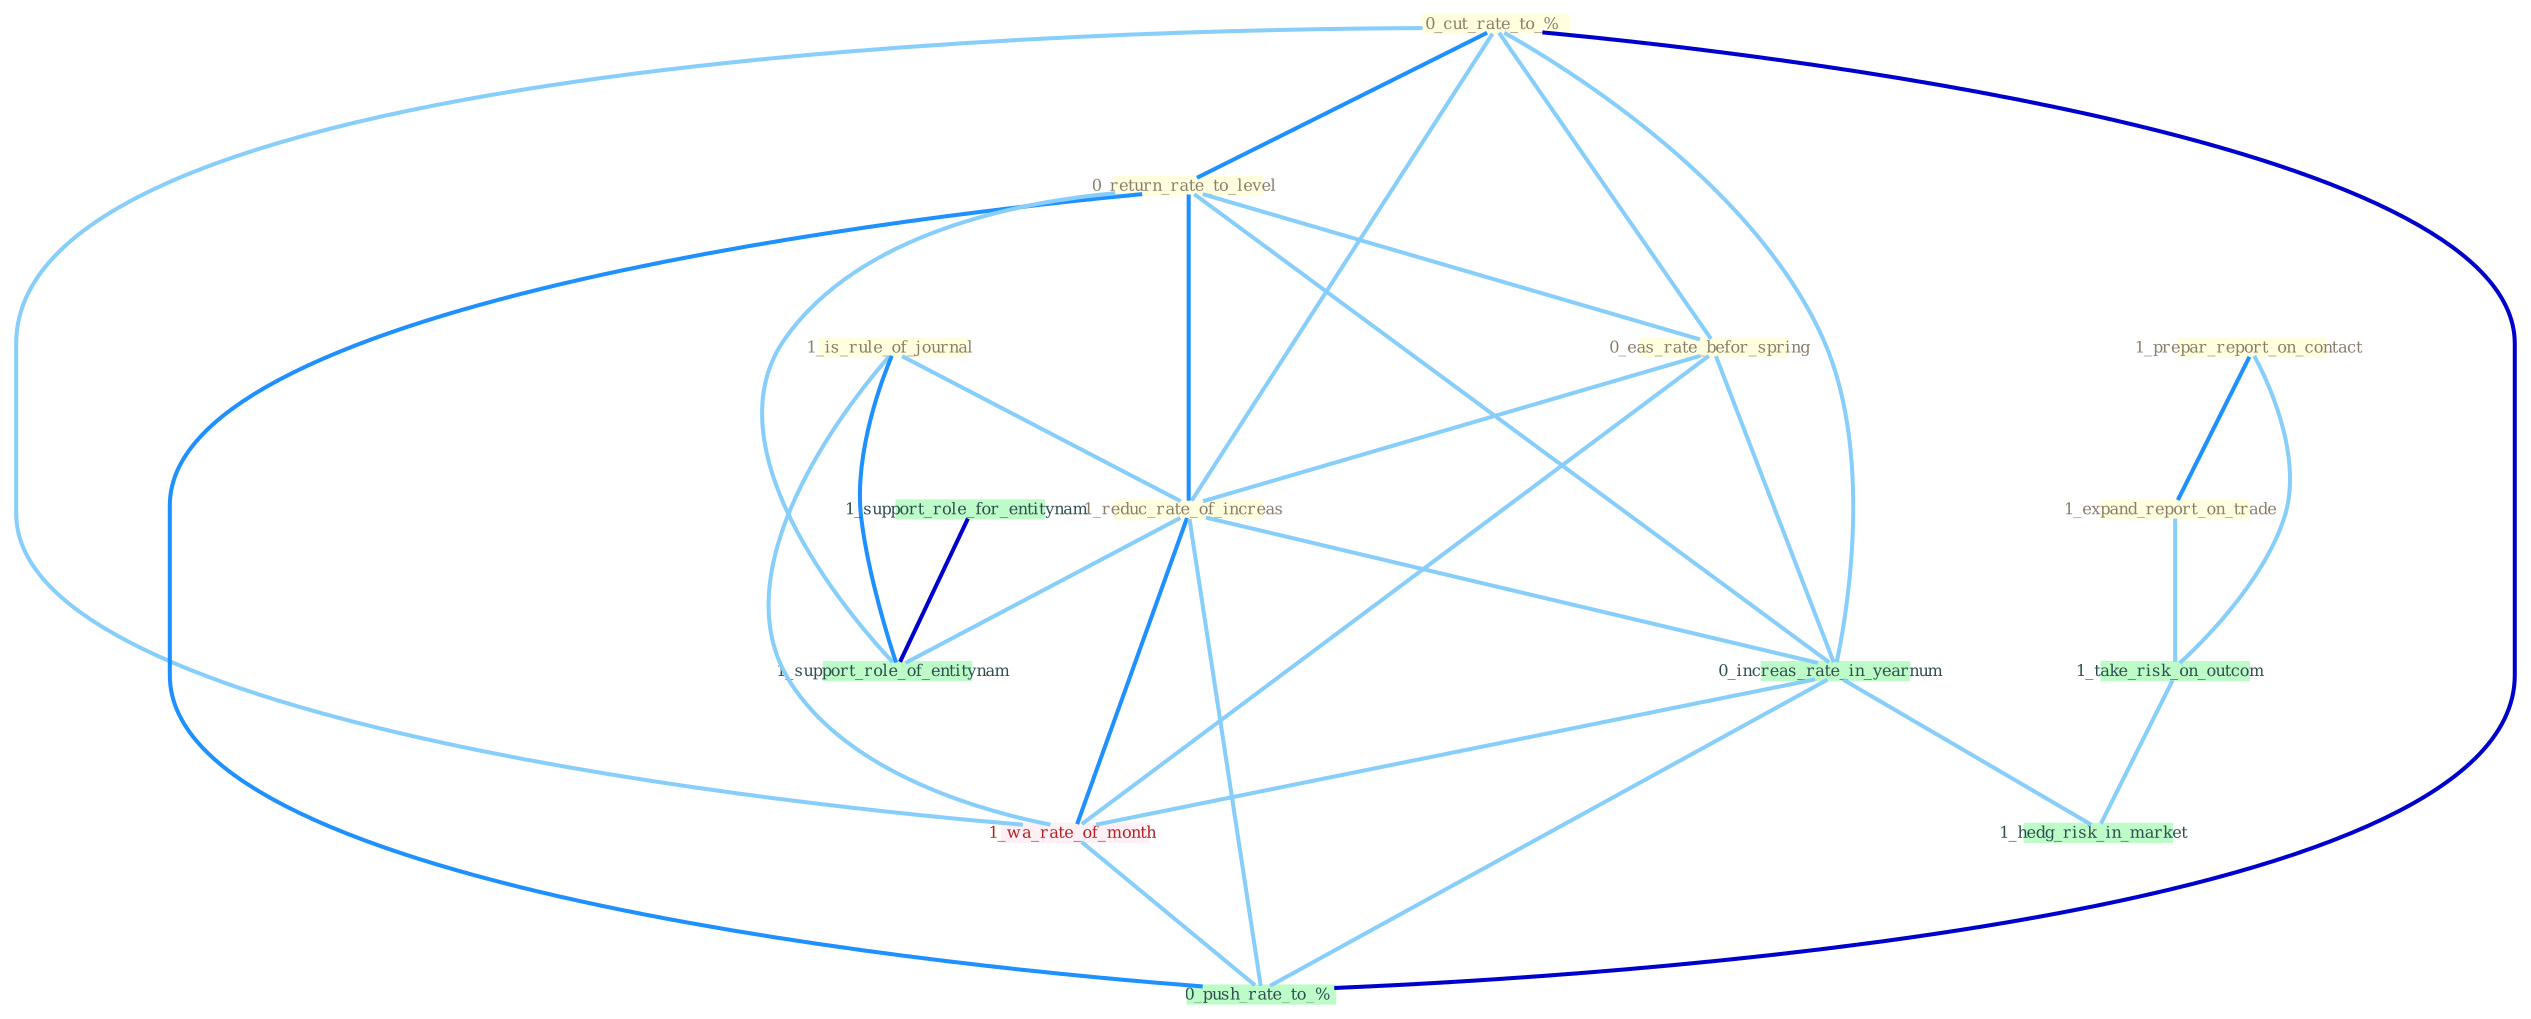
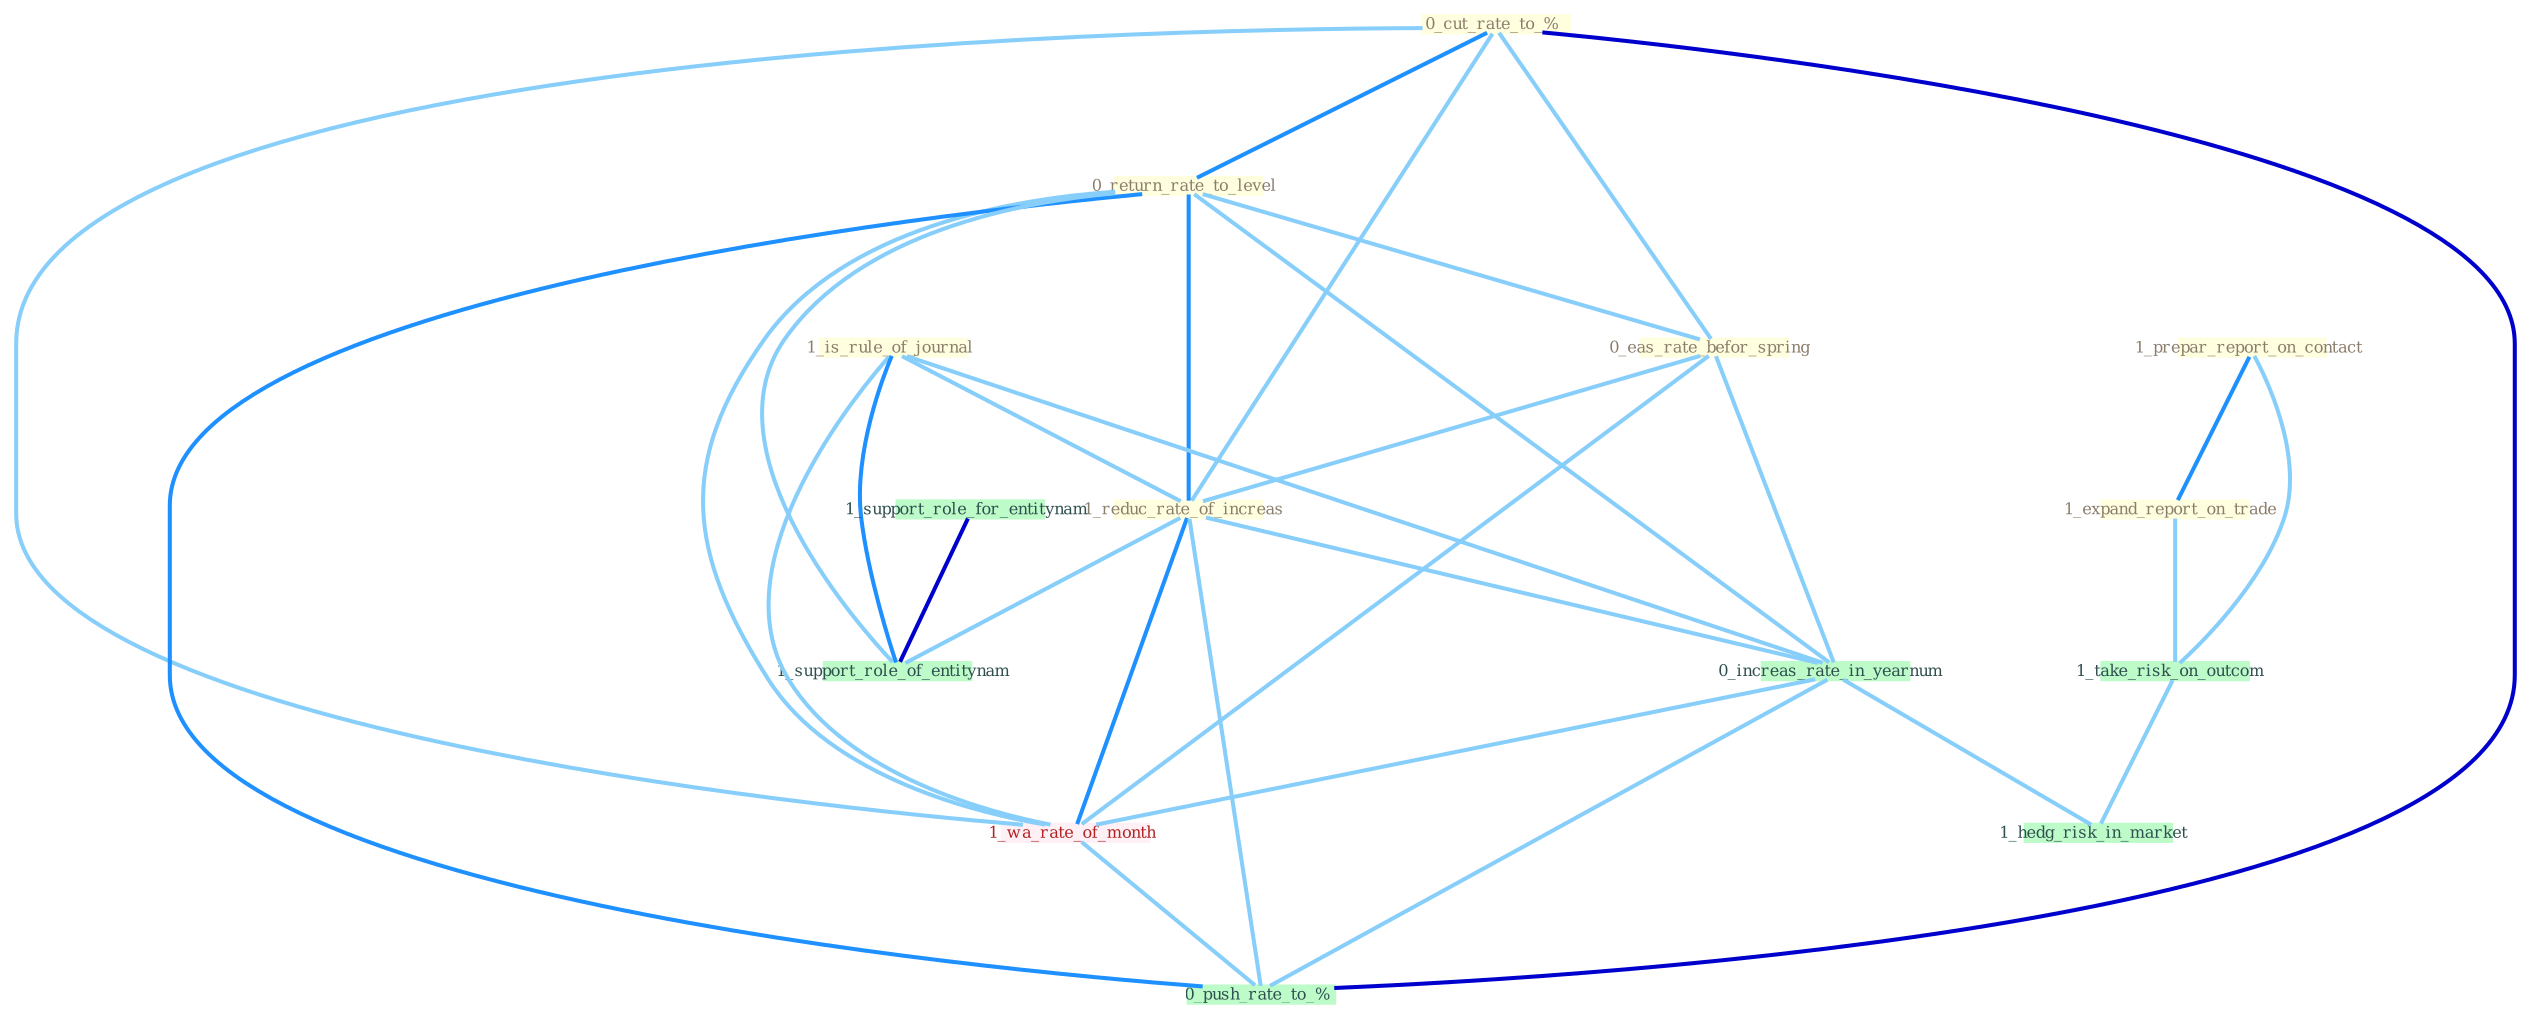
(1794, 286) -> (1365, 510)
none -> (705, 474)
